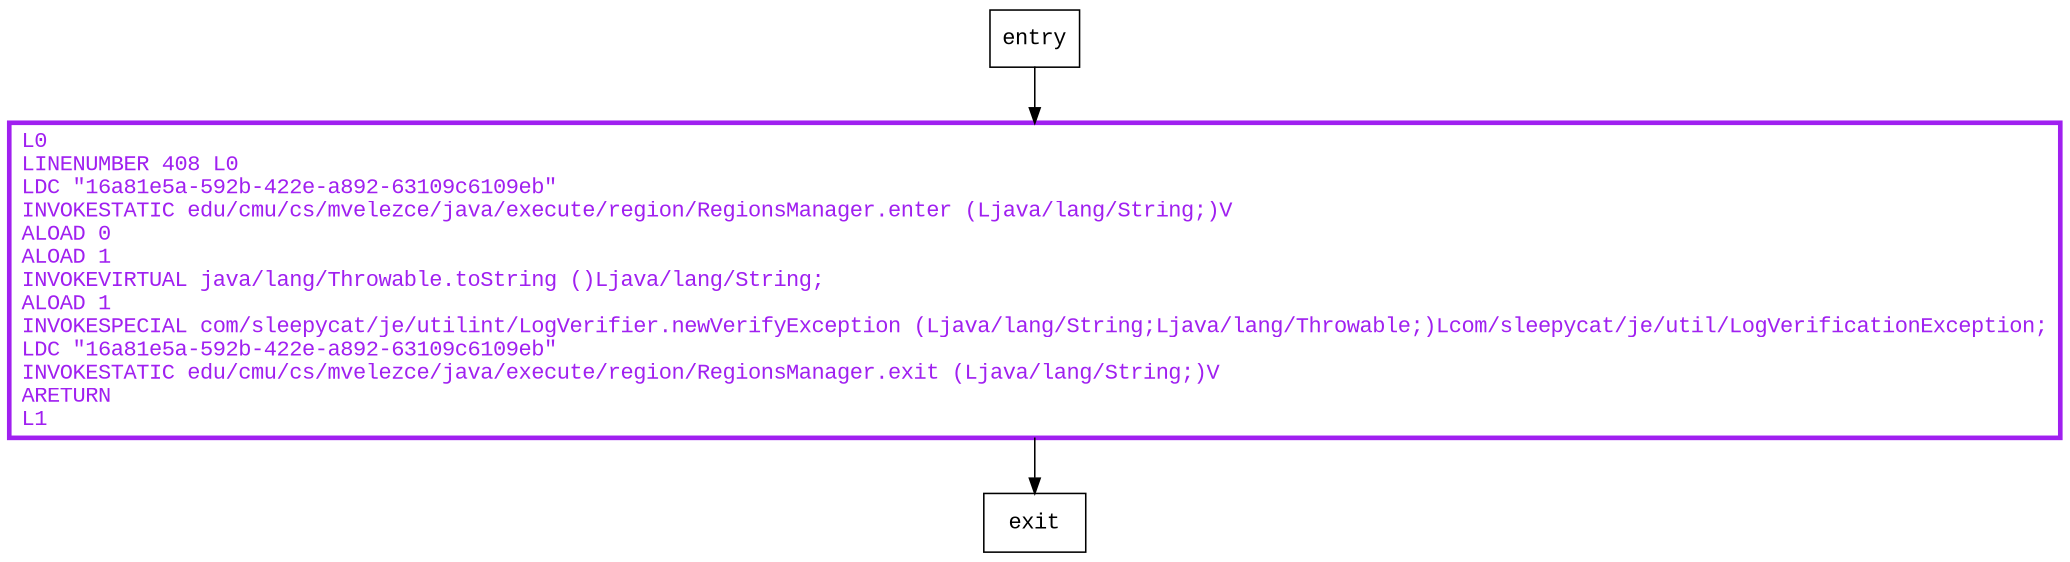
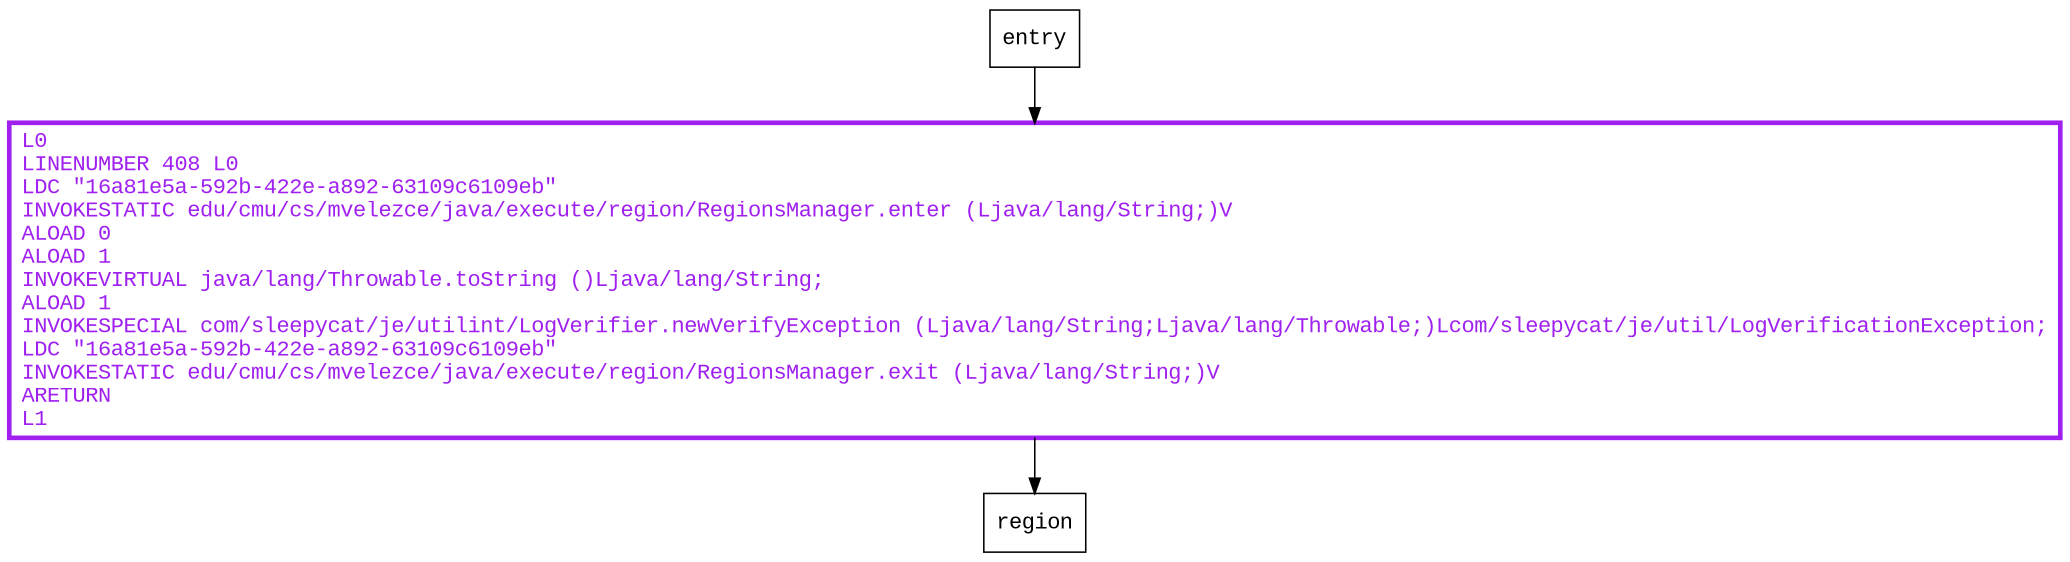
(1035, 523) -> (1035, 523)
